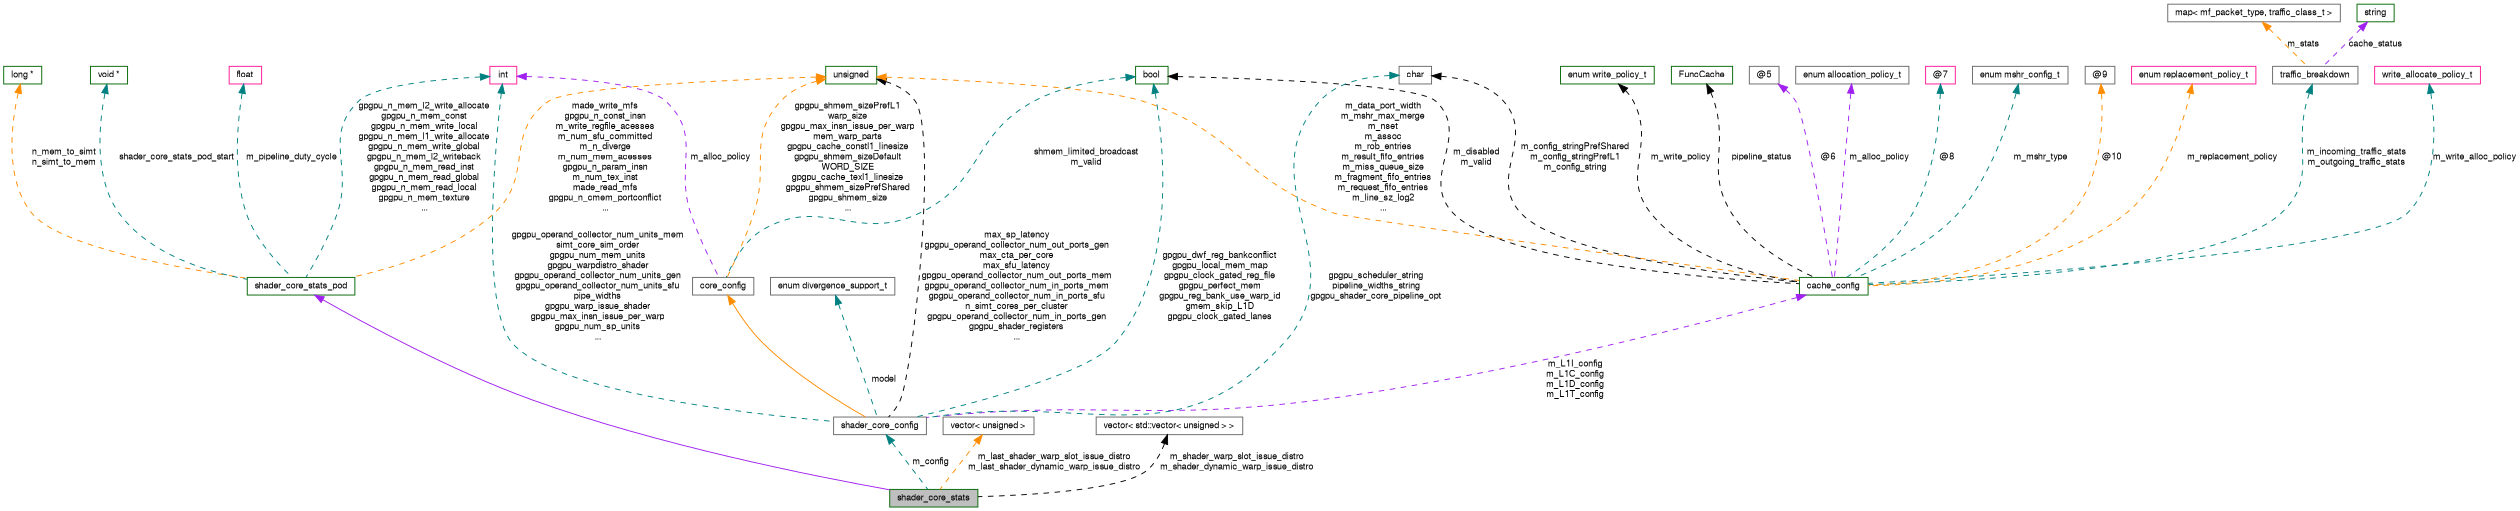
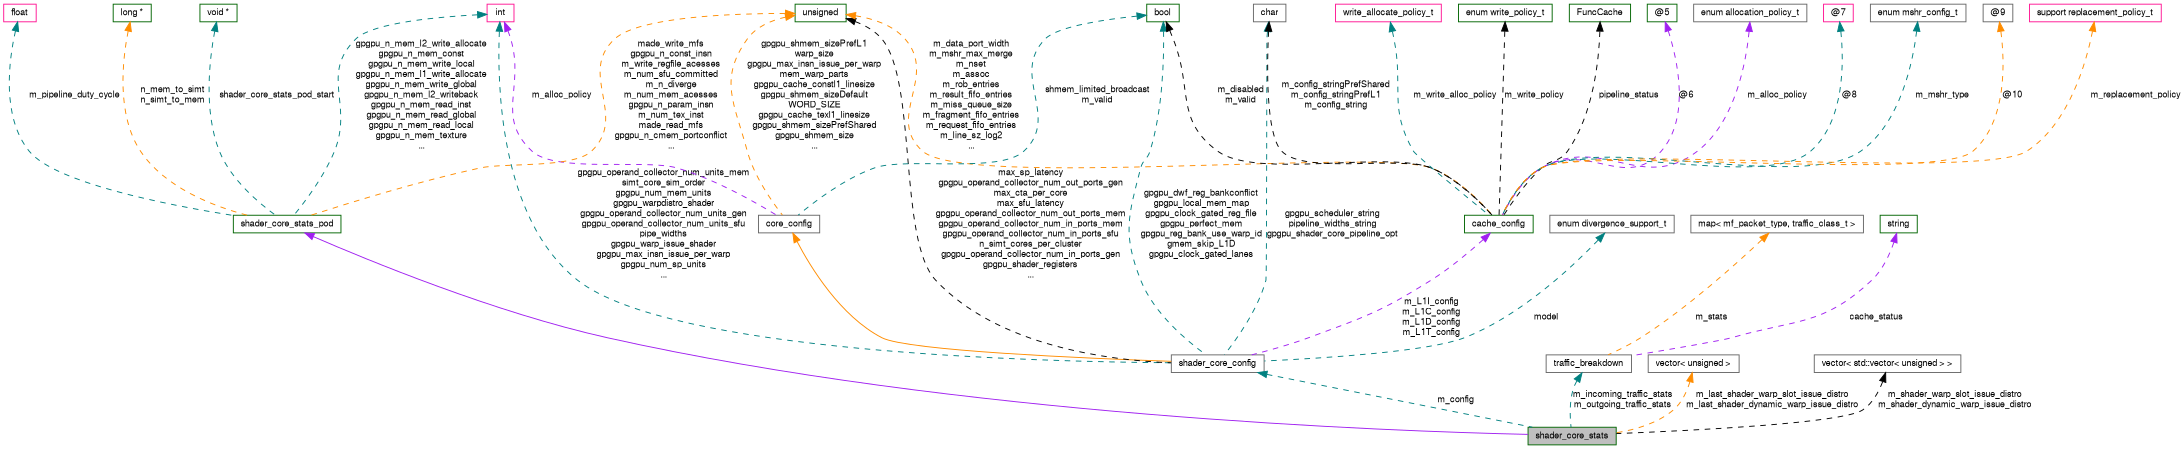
(1764, 75) -> (1662, 13)
(2194, 75) -> (2095, 13)
(2183, 252) -> (1571, 403)
